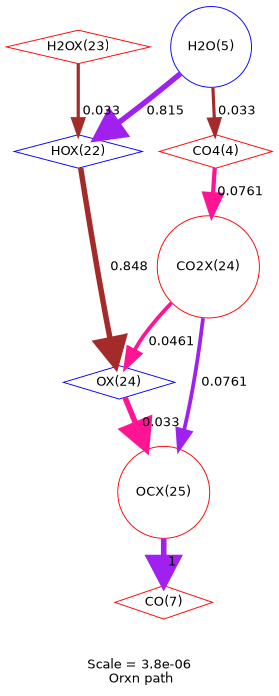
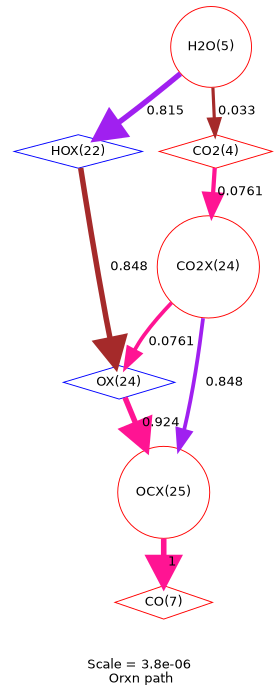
(78, 47) -> none
(211, 47) -> (211, 47)
(216, 151) -> (216, 151)
(170, 342) -> (170, 342)
(223, 382) -> (223, 382)
(159, 423) -> (159, 423)
(164, 548) -> (164, 548)
